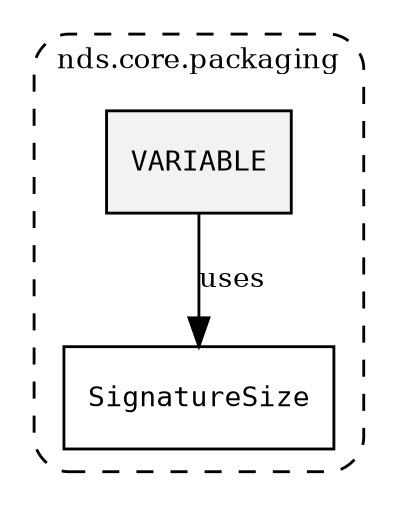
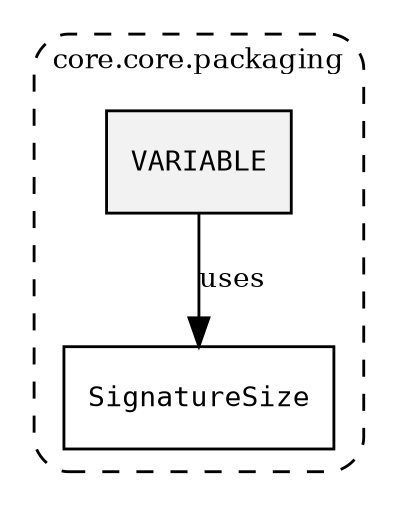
(199, 61) -> (199, 61)
